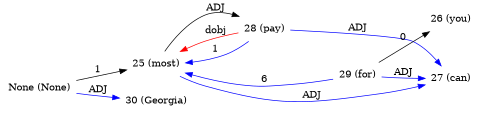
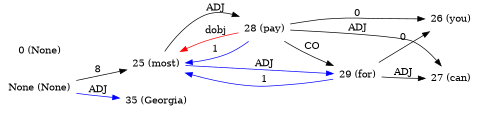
none -> (354, 18)
(367, 35) -> (367, 35)
none -> (40, 51)
none -> (305, 53)
(98, 70) -> (98, 70)
(400, 78) -> (400, 78)
(264, 79) -> (264, 79)
(156, 101) -> (156, 101)
(298, 102) -> (256, 69)
